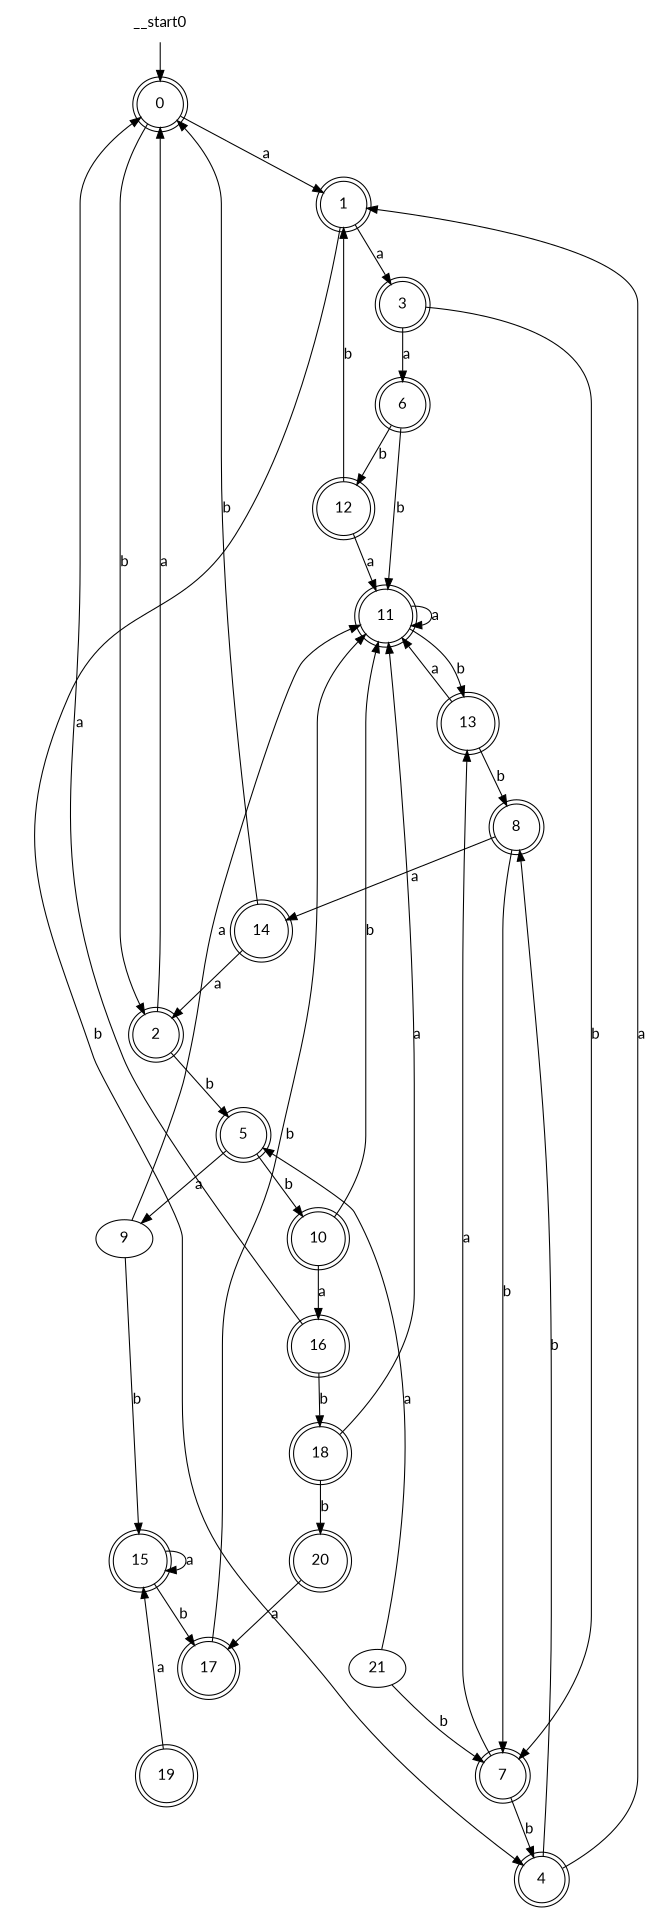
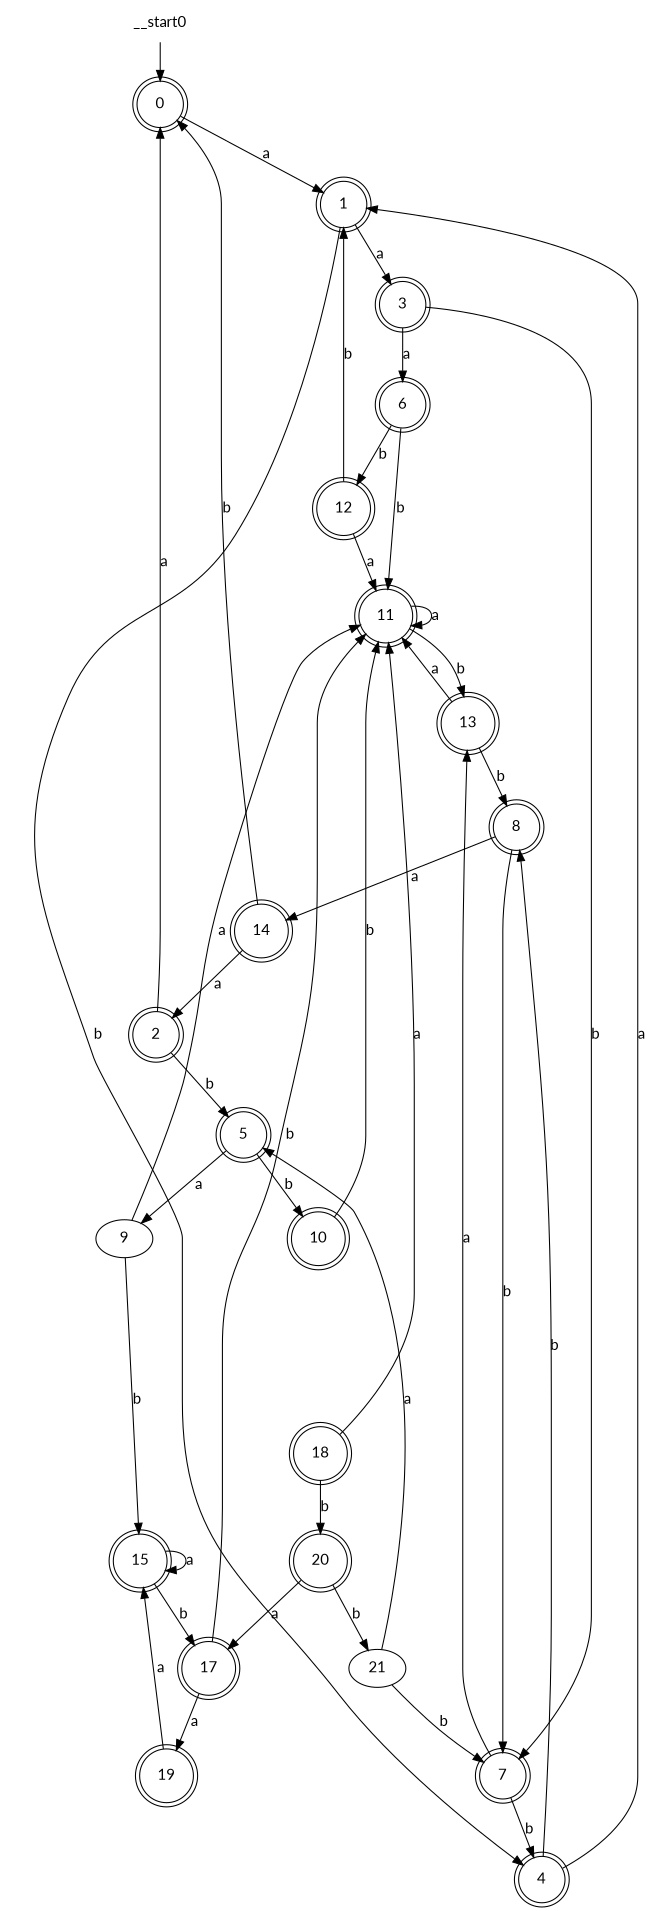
(120, 563) -> none
(318, 1346) -> none
none -> (348, 1613)
none -> (190, 1717)
